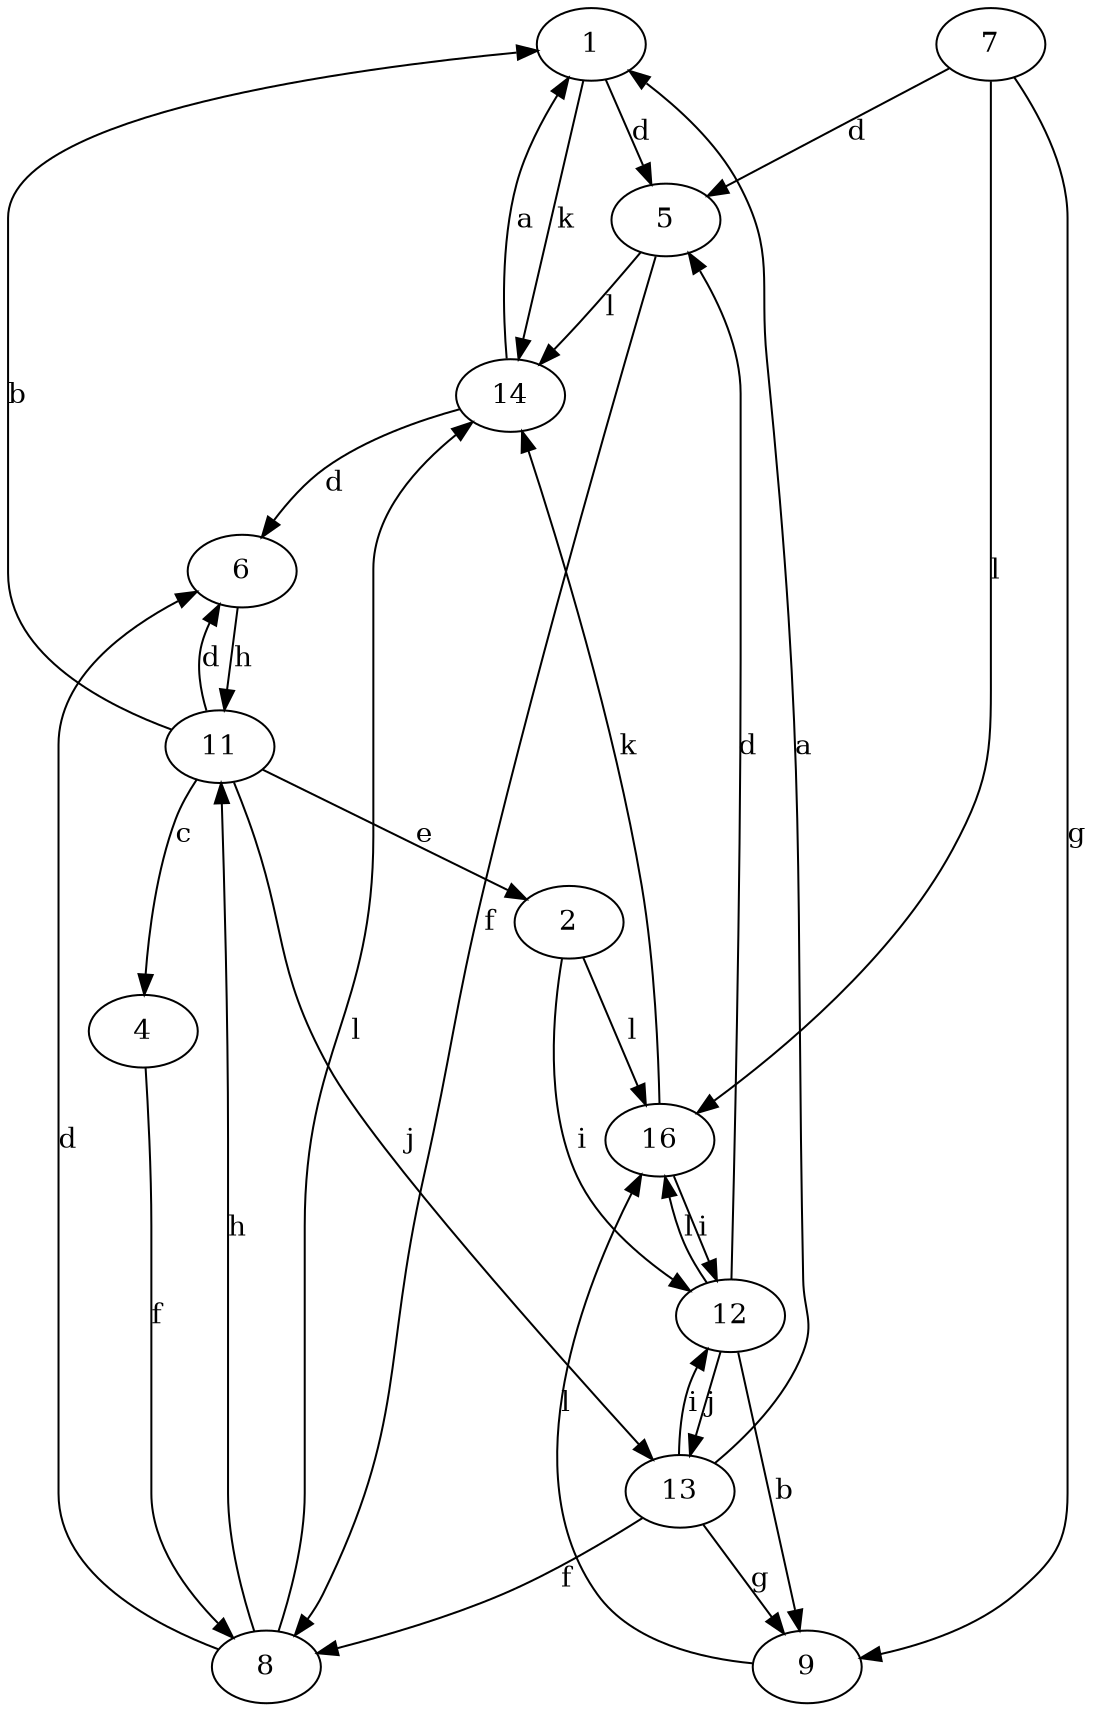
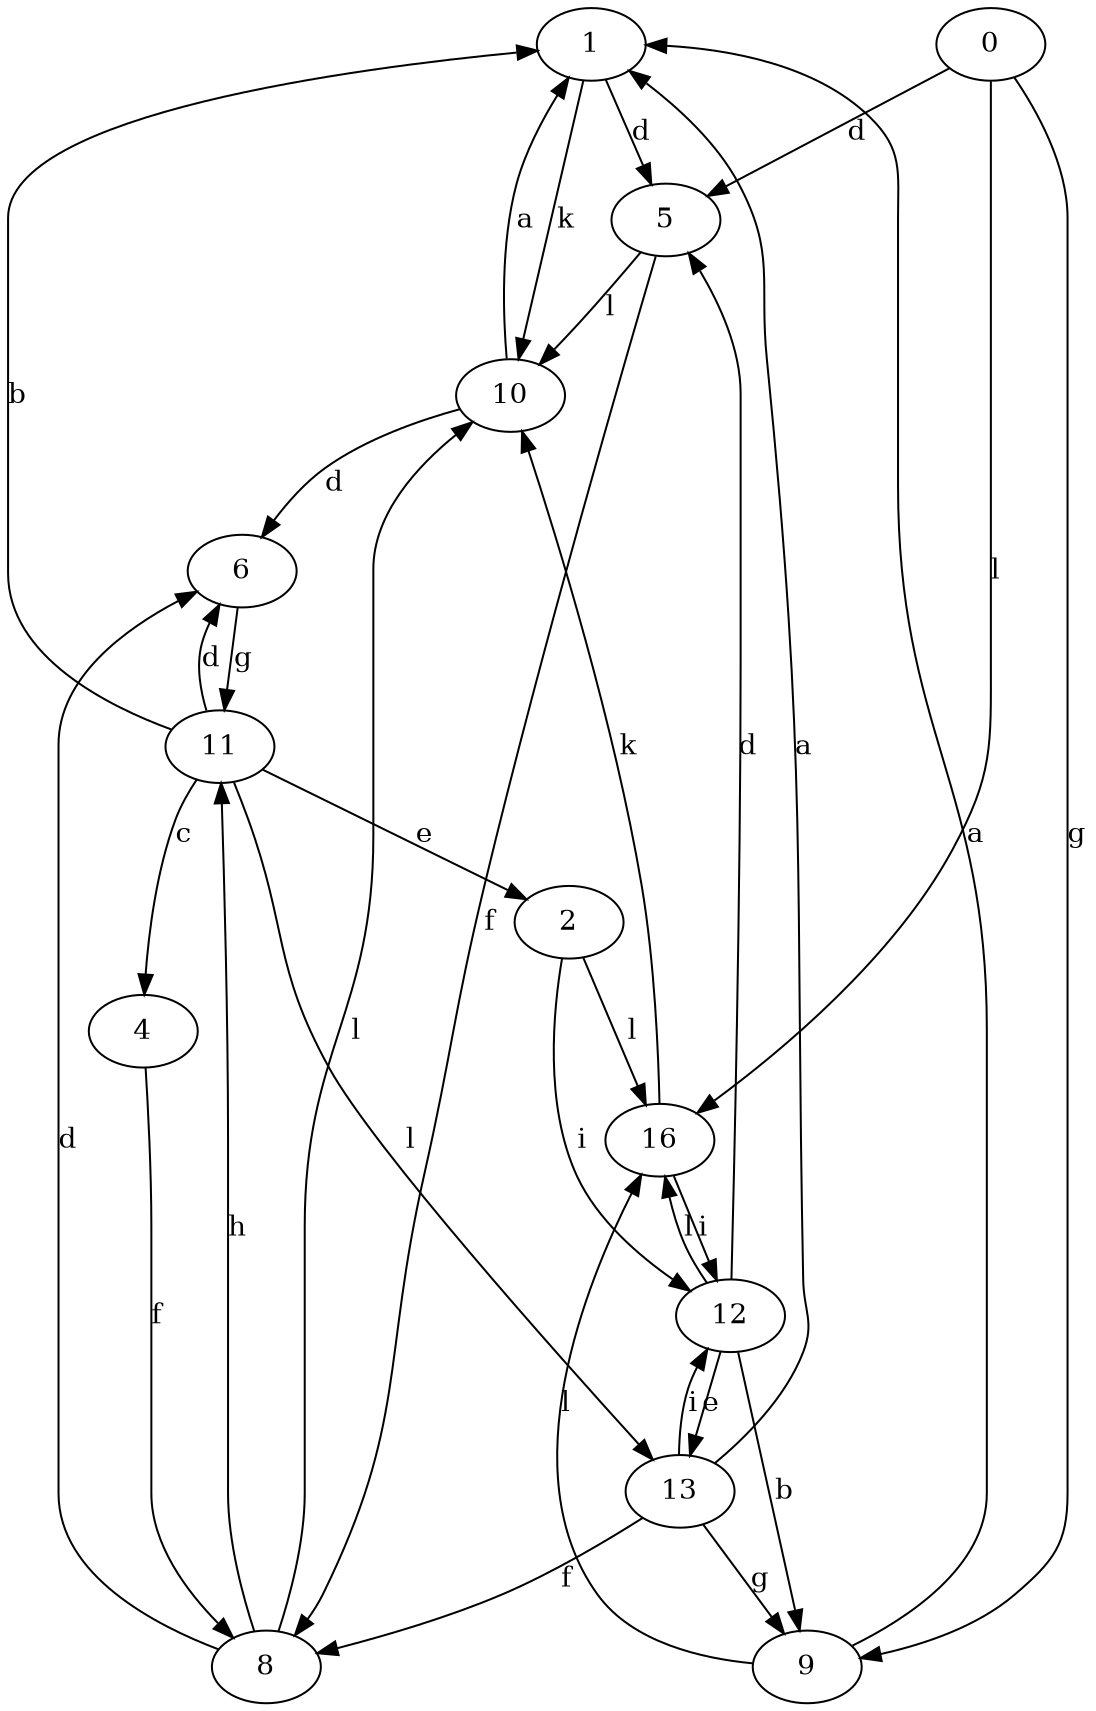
(991, 44) -> (991, 44)
(511, 396) -> (511, 396)
(244, 659) -> (244, 659)
none -> (954, 797)
(411, 1140) -> (411, 1140)
(711, 1404) -> (711, 1404)
